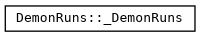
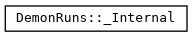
(100, 19) -> (96, 19)
